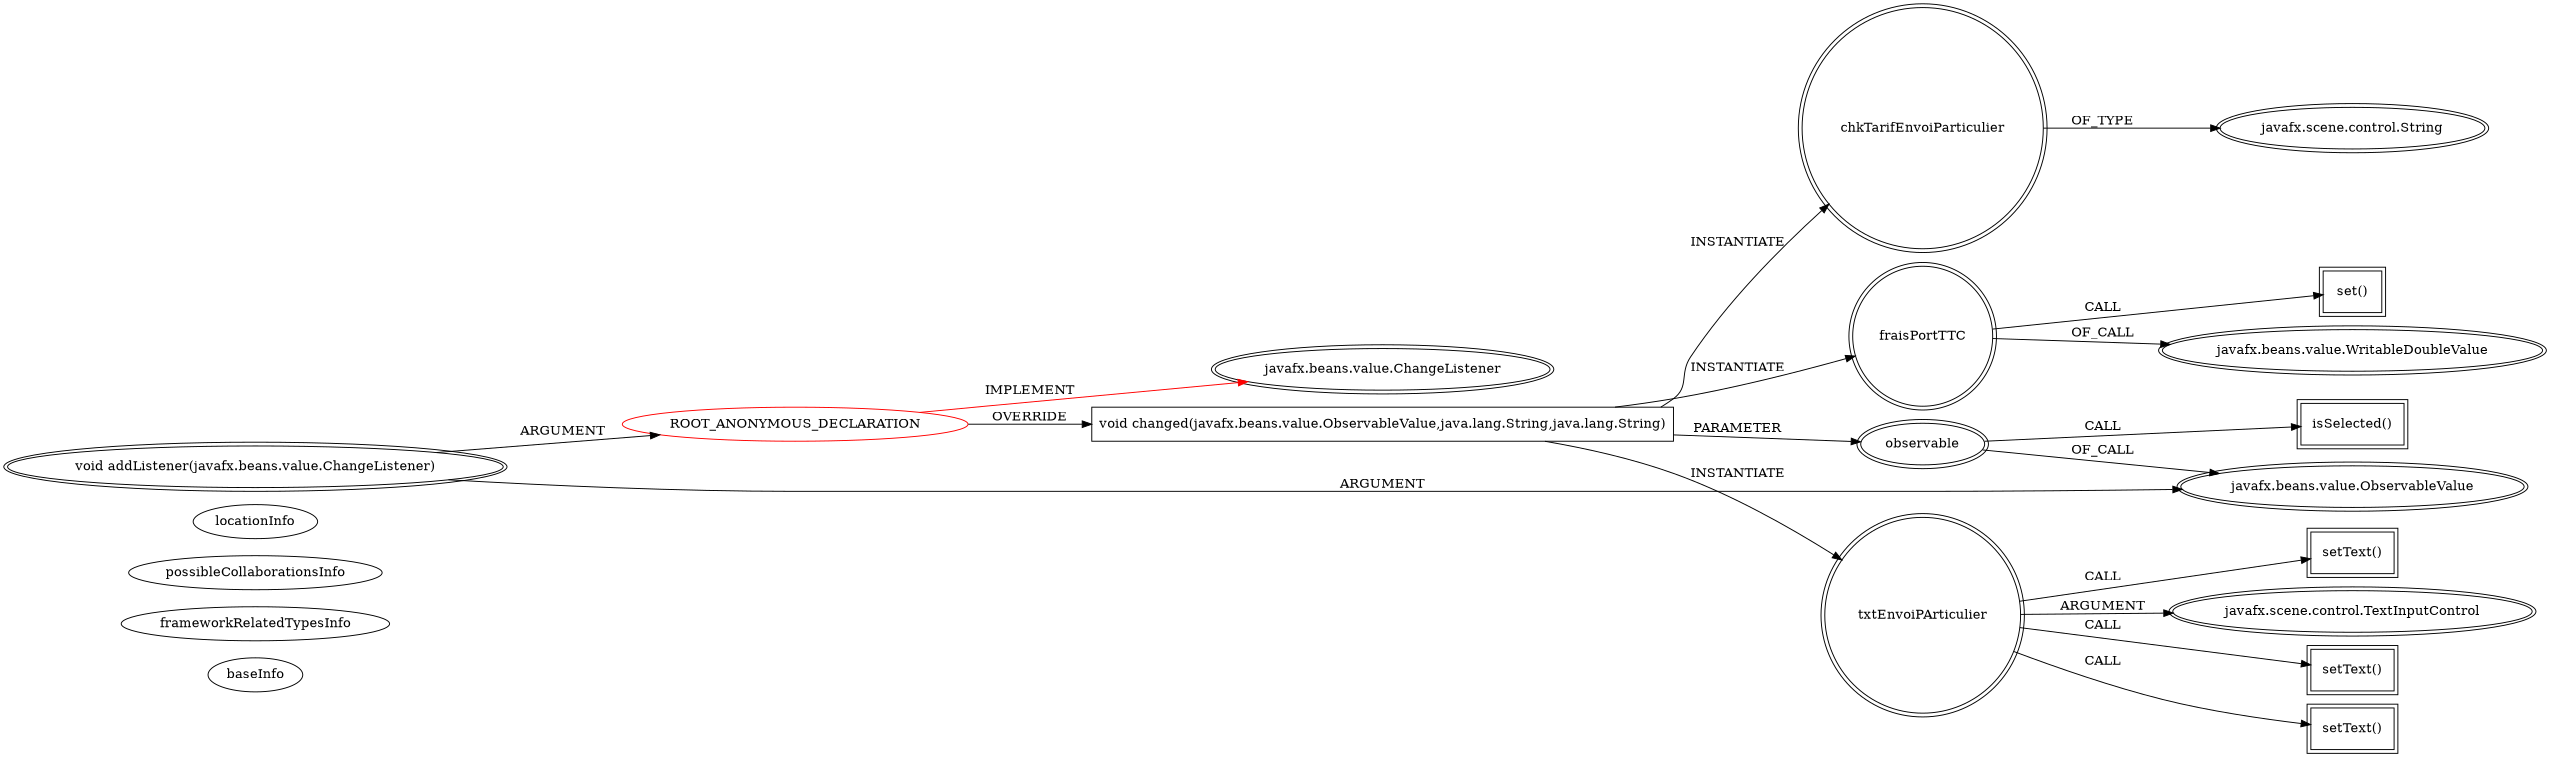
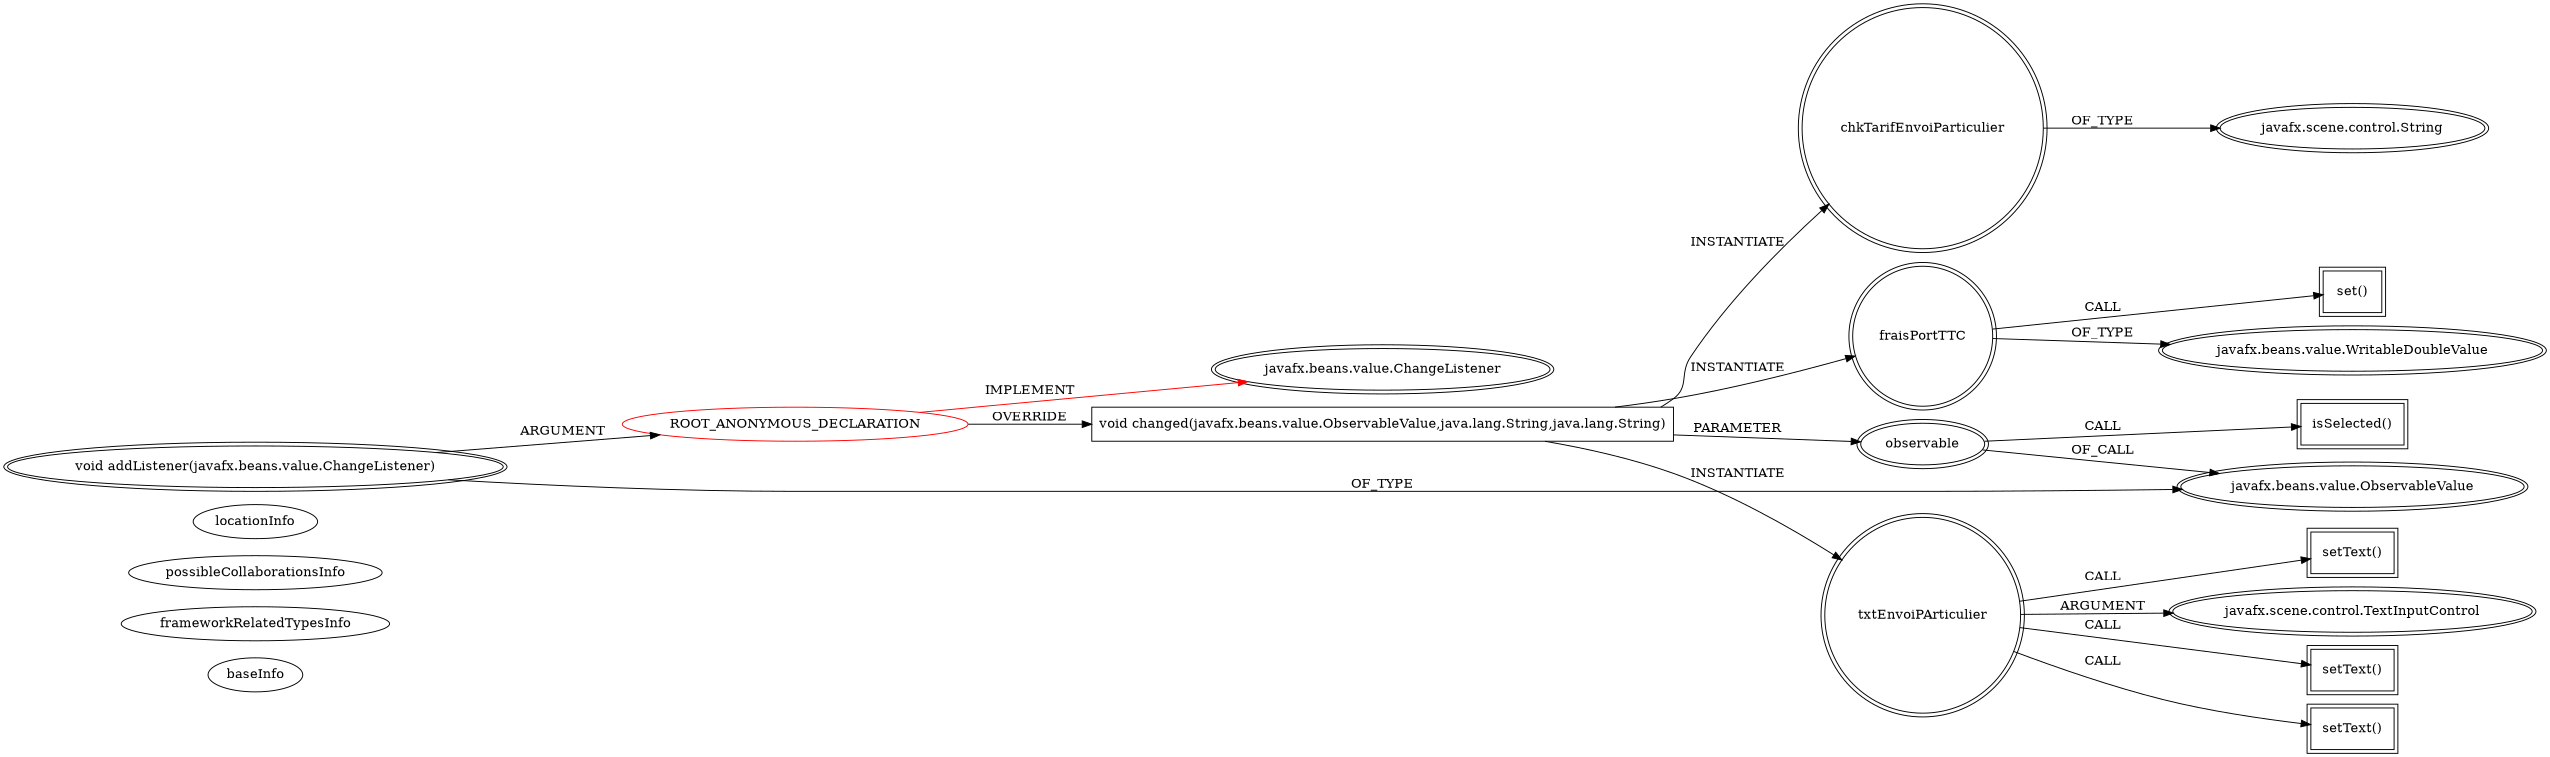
(2103, 333) -> (2103, 333)
(1383, 484) -> (1383, 484)
